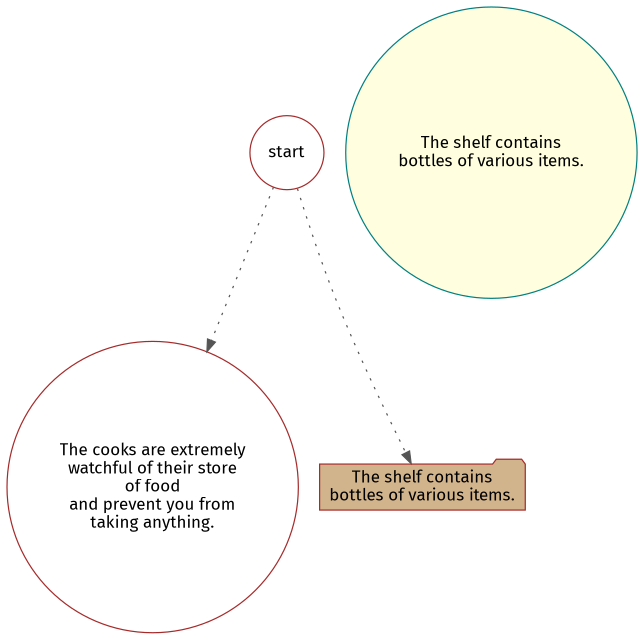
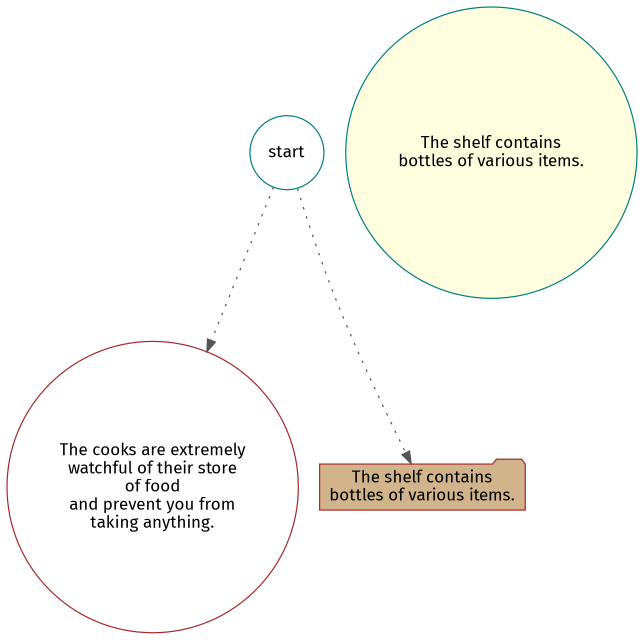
(287, 153) -> (287, 153)
